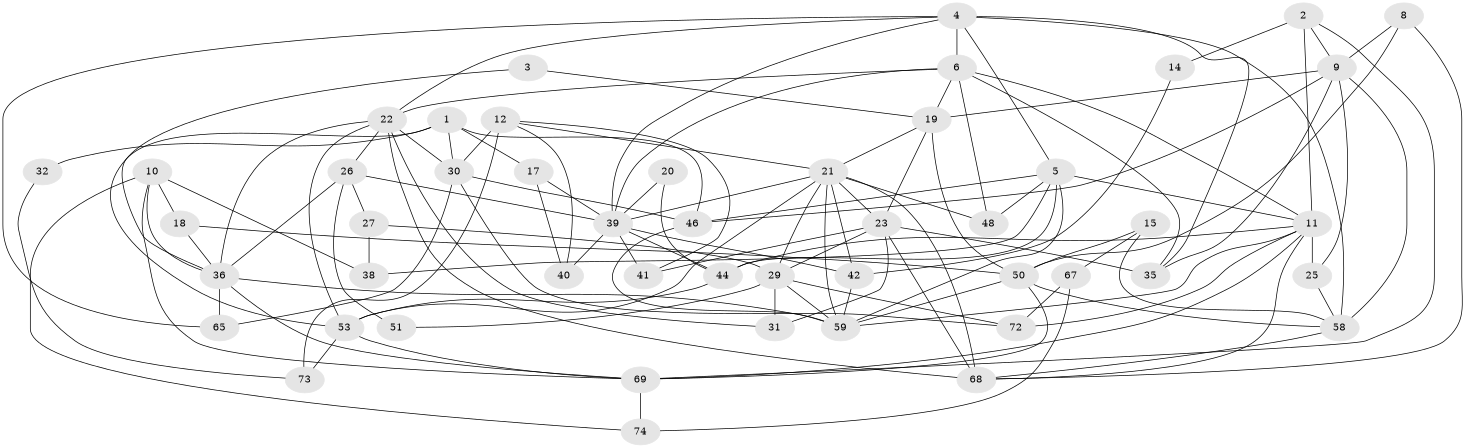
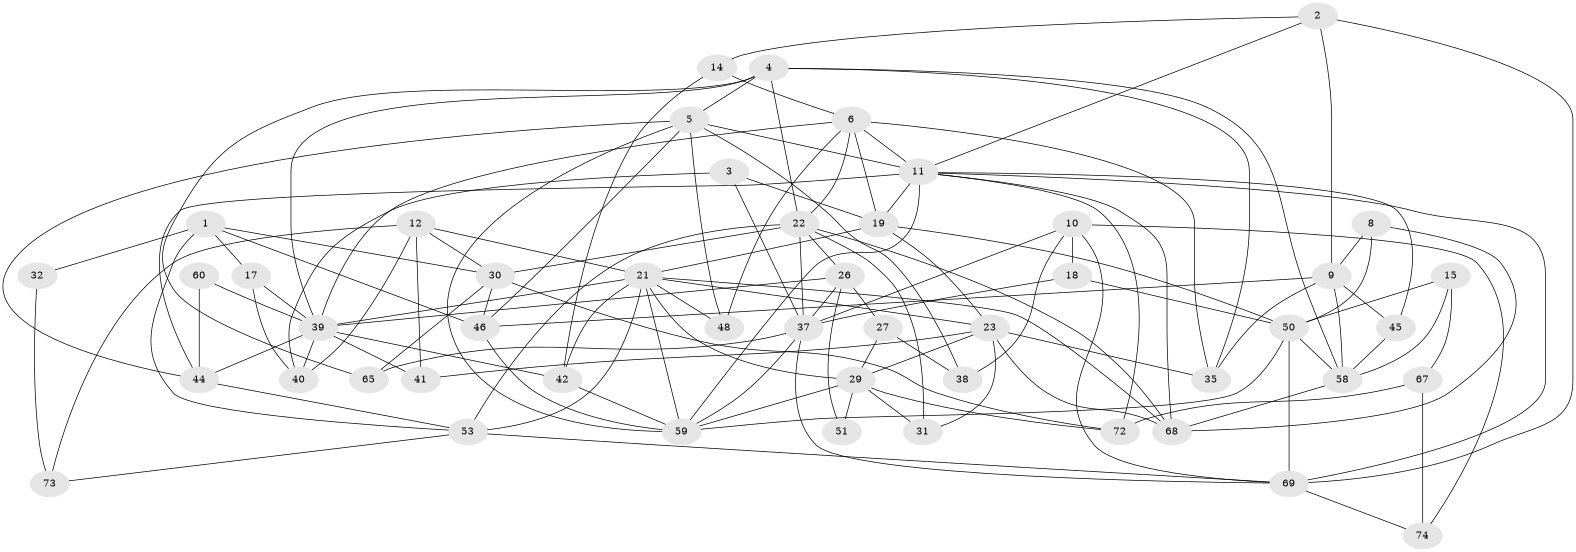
(957, 42) -> (783, 96)
(1134, 94) -> (899, 198)
(668, 172) -> (199, 276)
none -> (436, 197)
(220, 276) -> (804, 328)
(1312, 276) -> (1396, 328)
